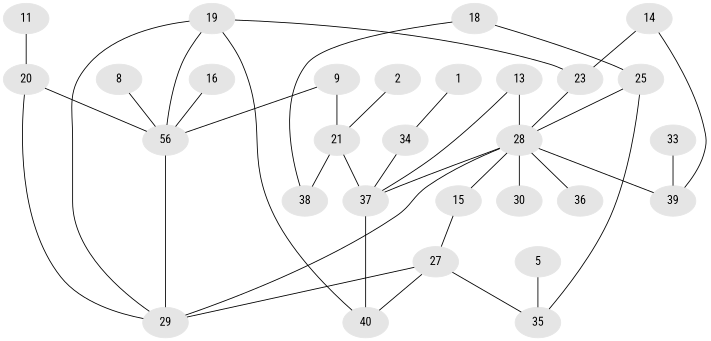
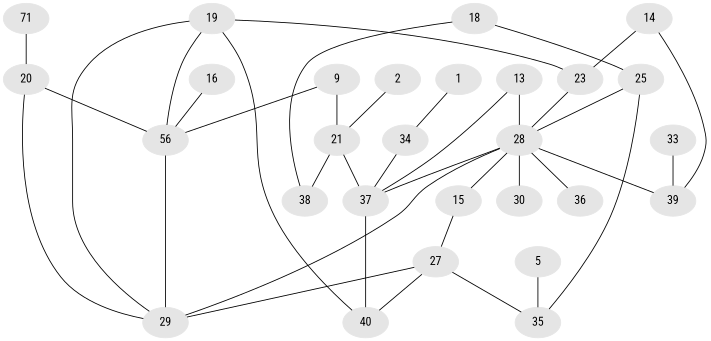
(26, 19) -> (26, 19)
(119, 79) -> none
